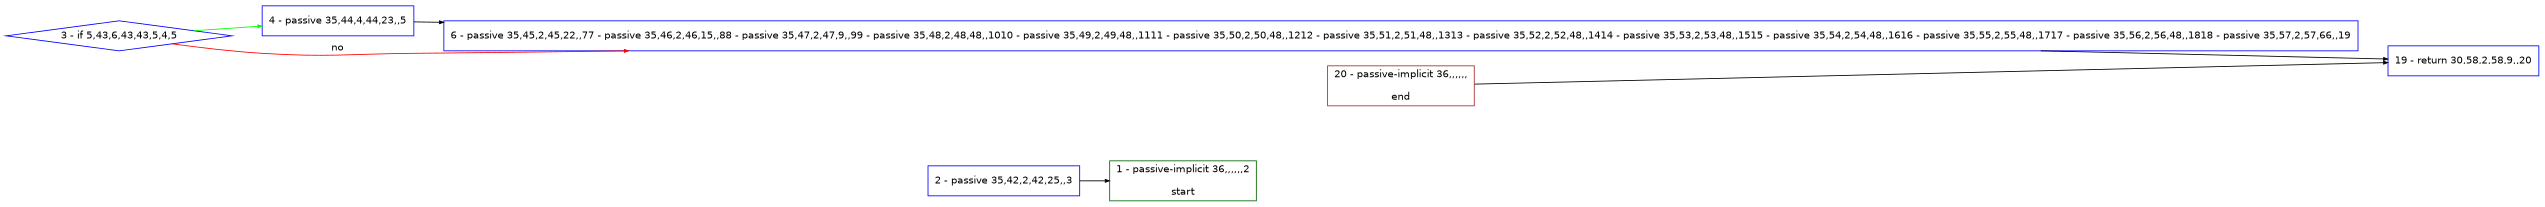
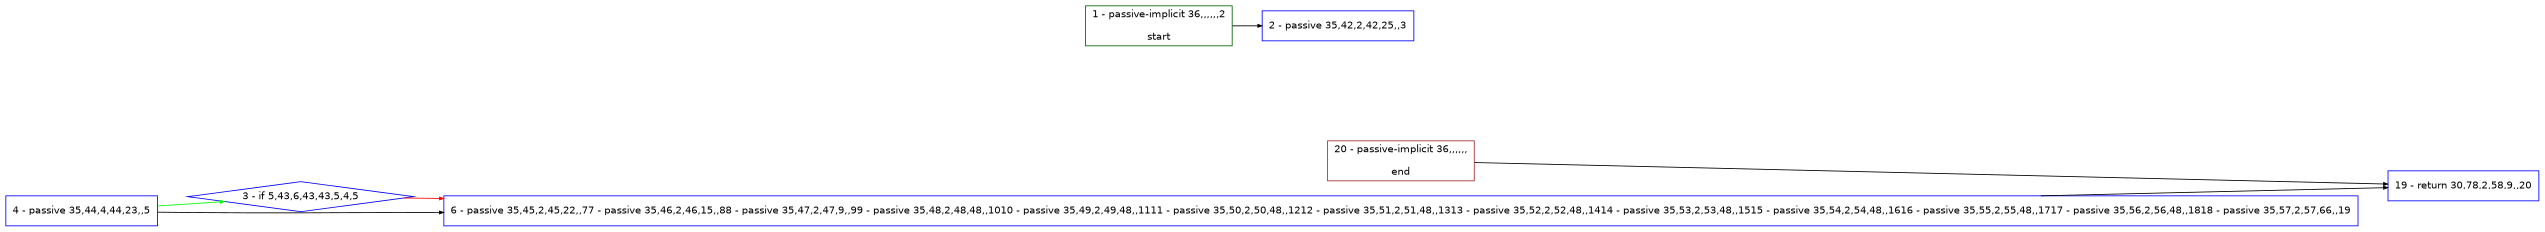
(226, 29) -> (189, 204)
(2463, 61) -> (2463, 186)
(1092, 181) -> (1245, 26)
